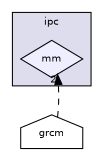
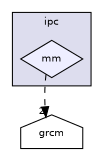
(59, 101) -> (45, 93)
